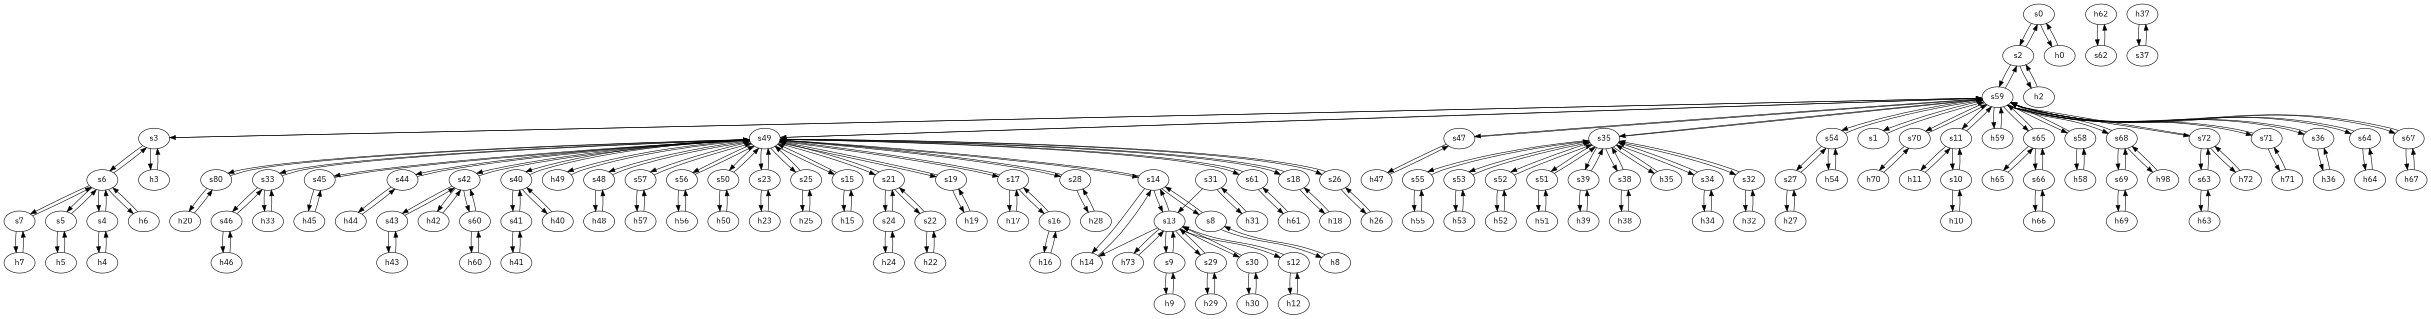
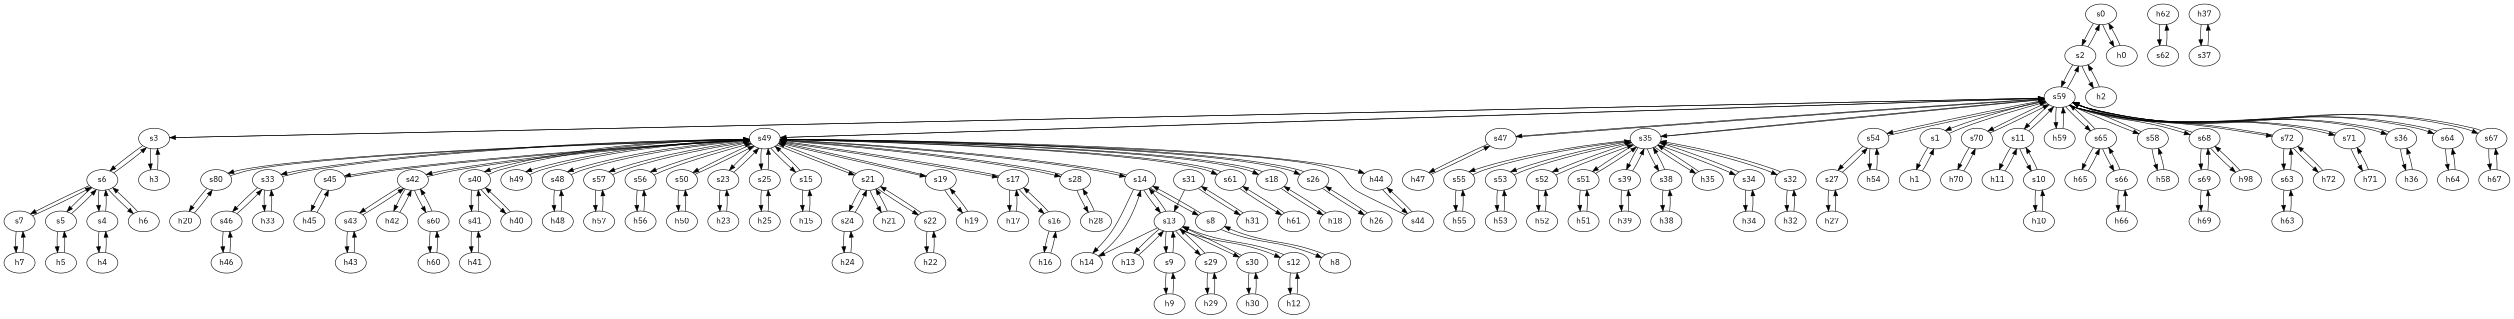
(585, 151) -> (1070, 146)
none -> (1915, 180)
none -> (889, 221)
(1128, 263) -> (1128, 263)
